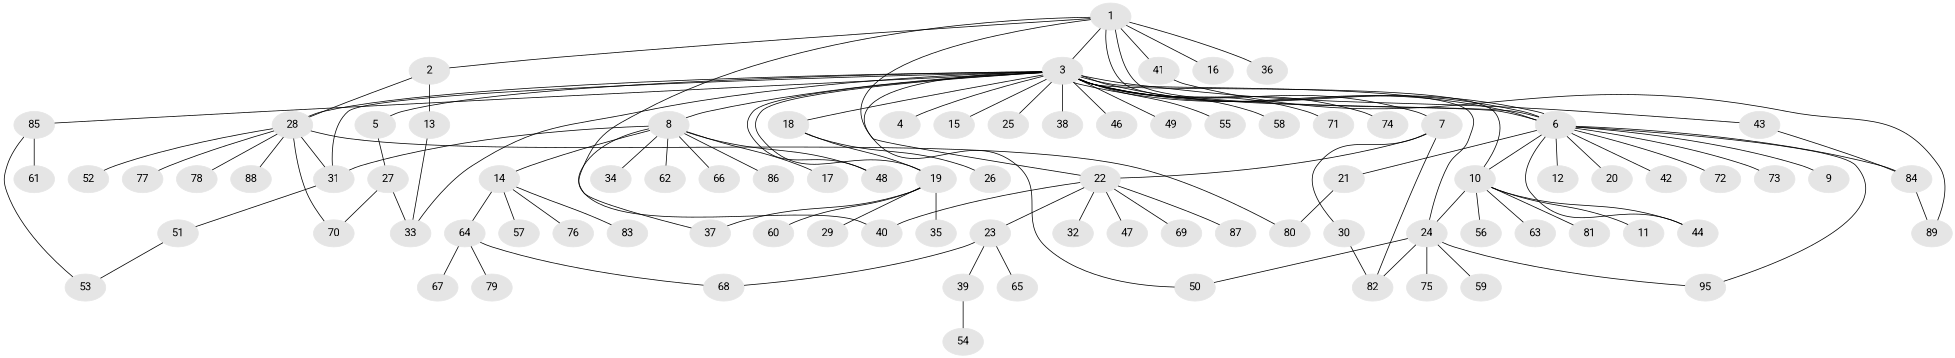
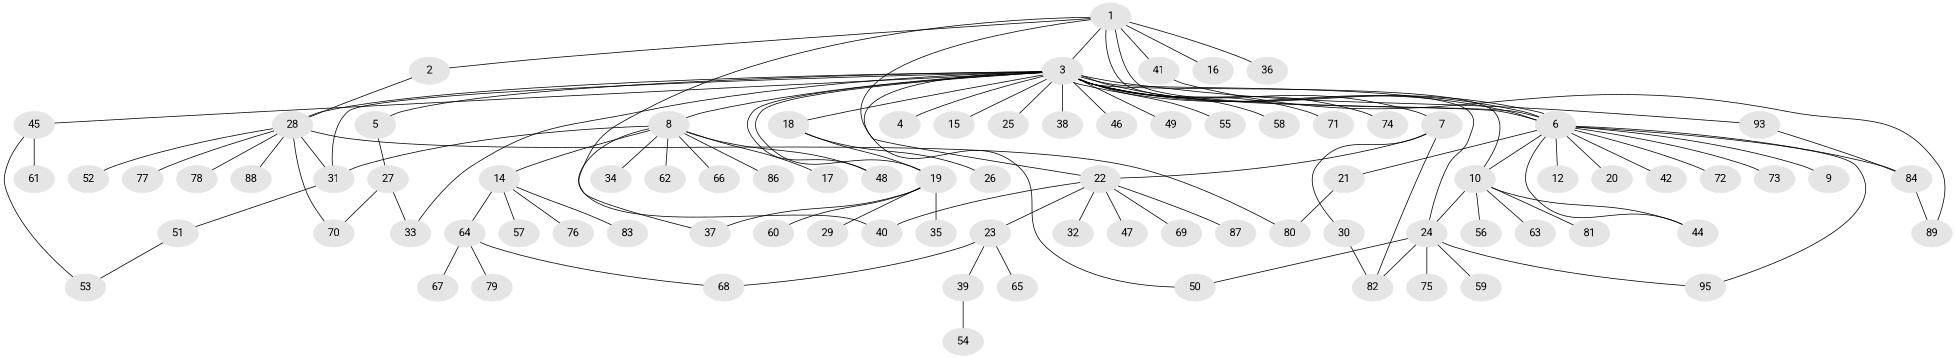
(34, 125) -> (34, 125)
(429, 125) -> none
(1760, 125) -> (1760, 125)
(1644, 233) -> none
